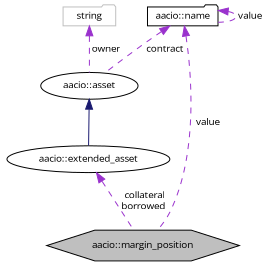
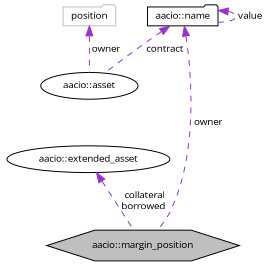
(89, 16) -> (89, 16)
(207, 123) -> (207, 123)
(89, 127) -> none
